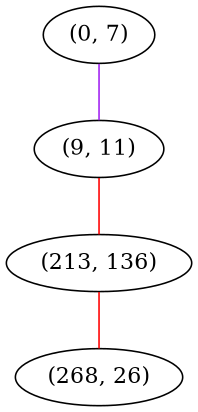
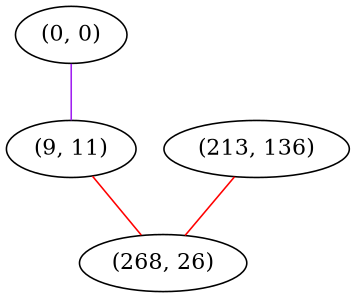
(99, 35) -> (71, 35)
(99, 206) -> (117, 206)
